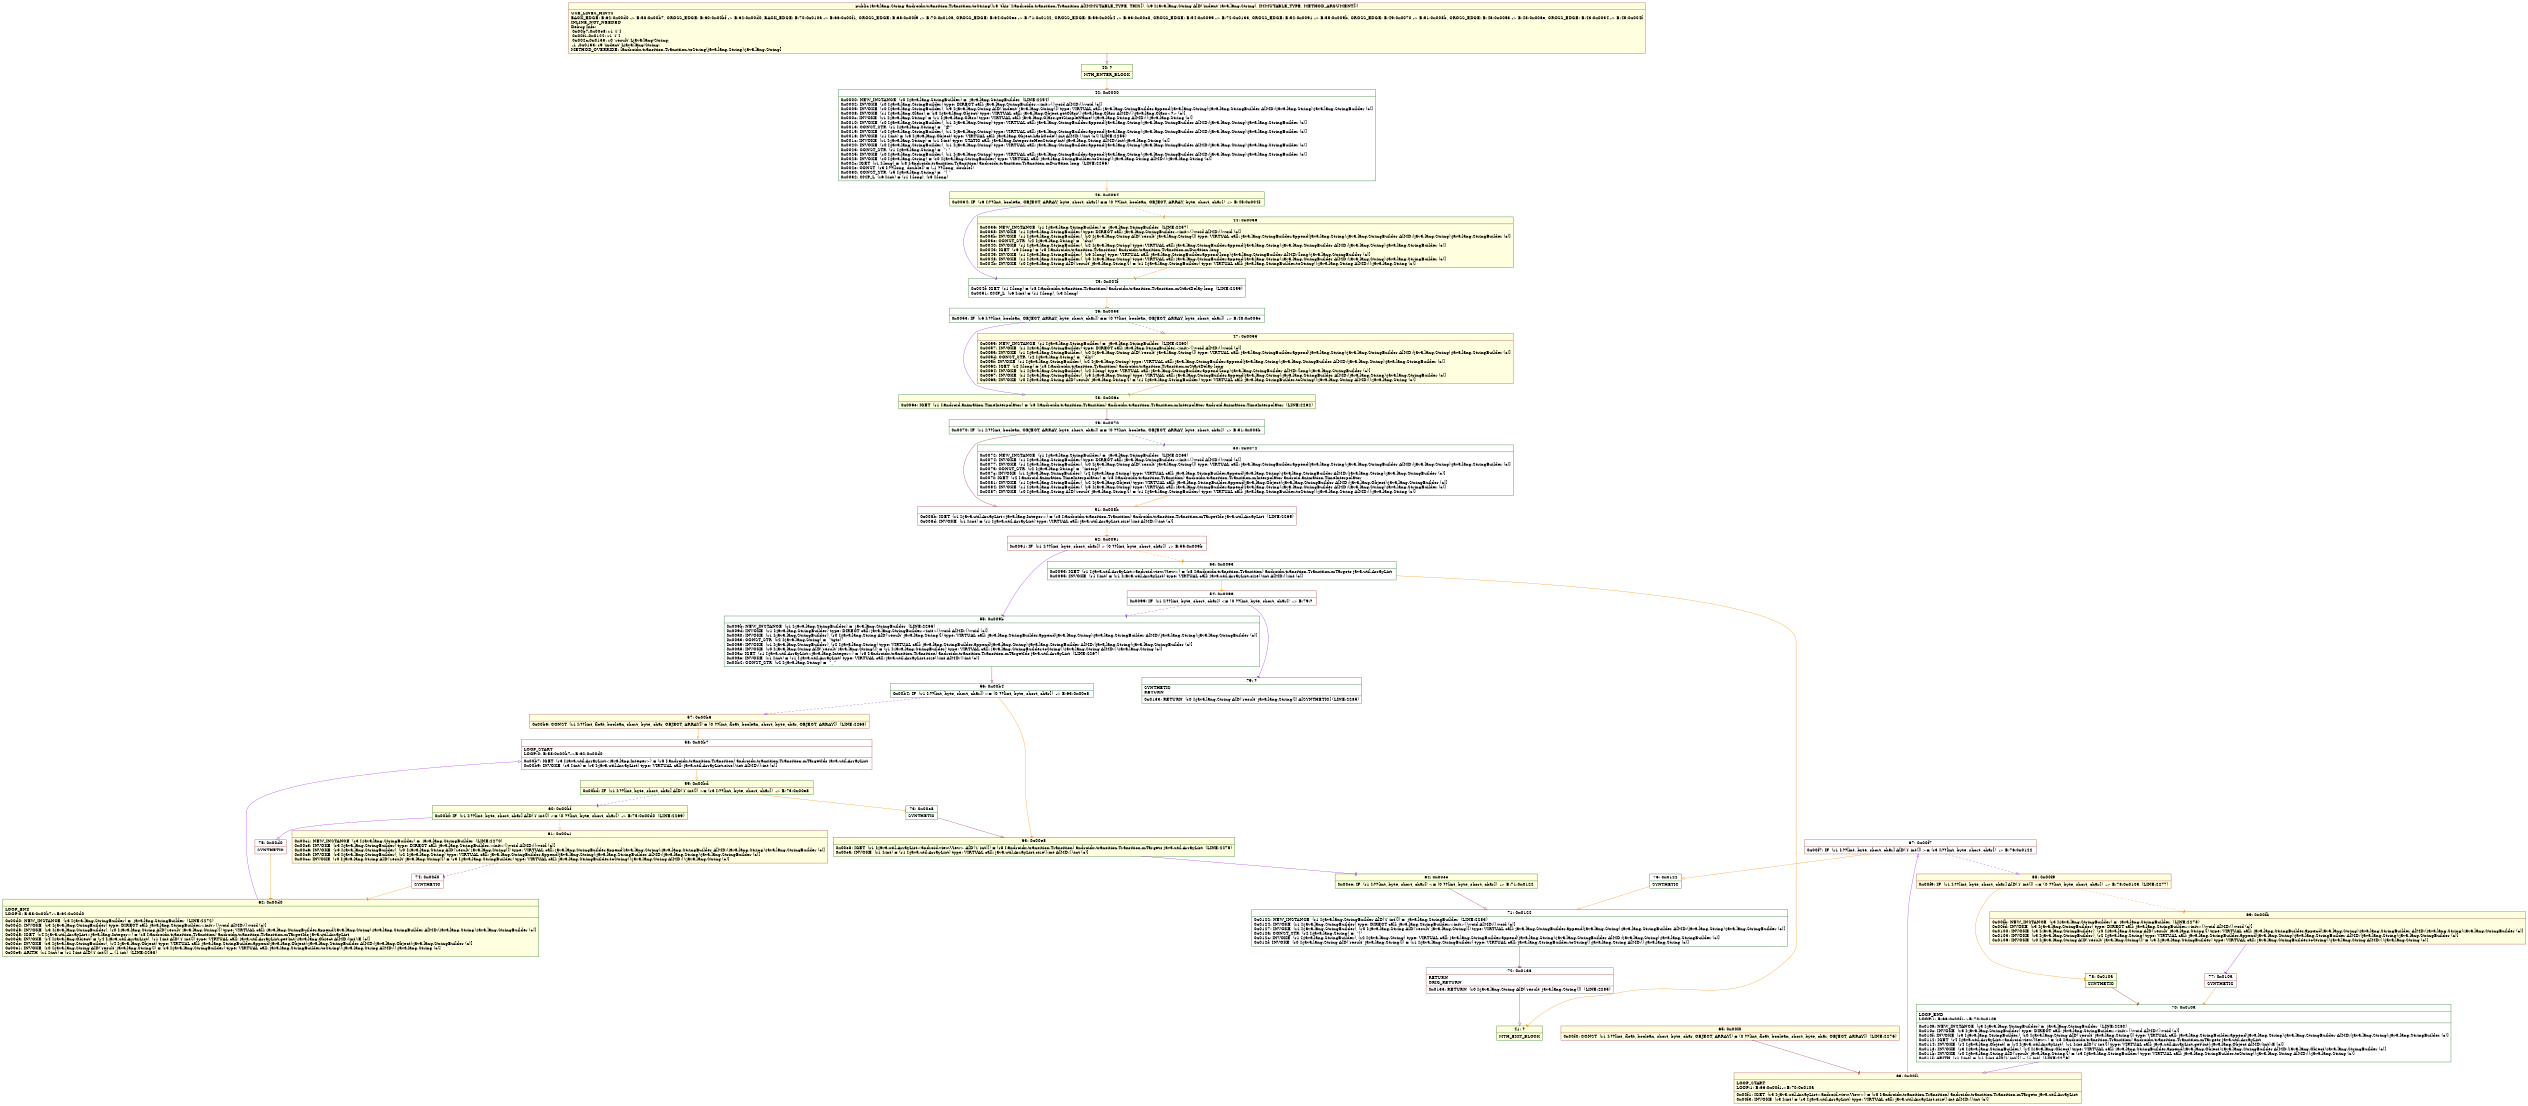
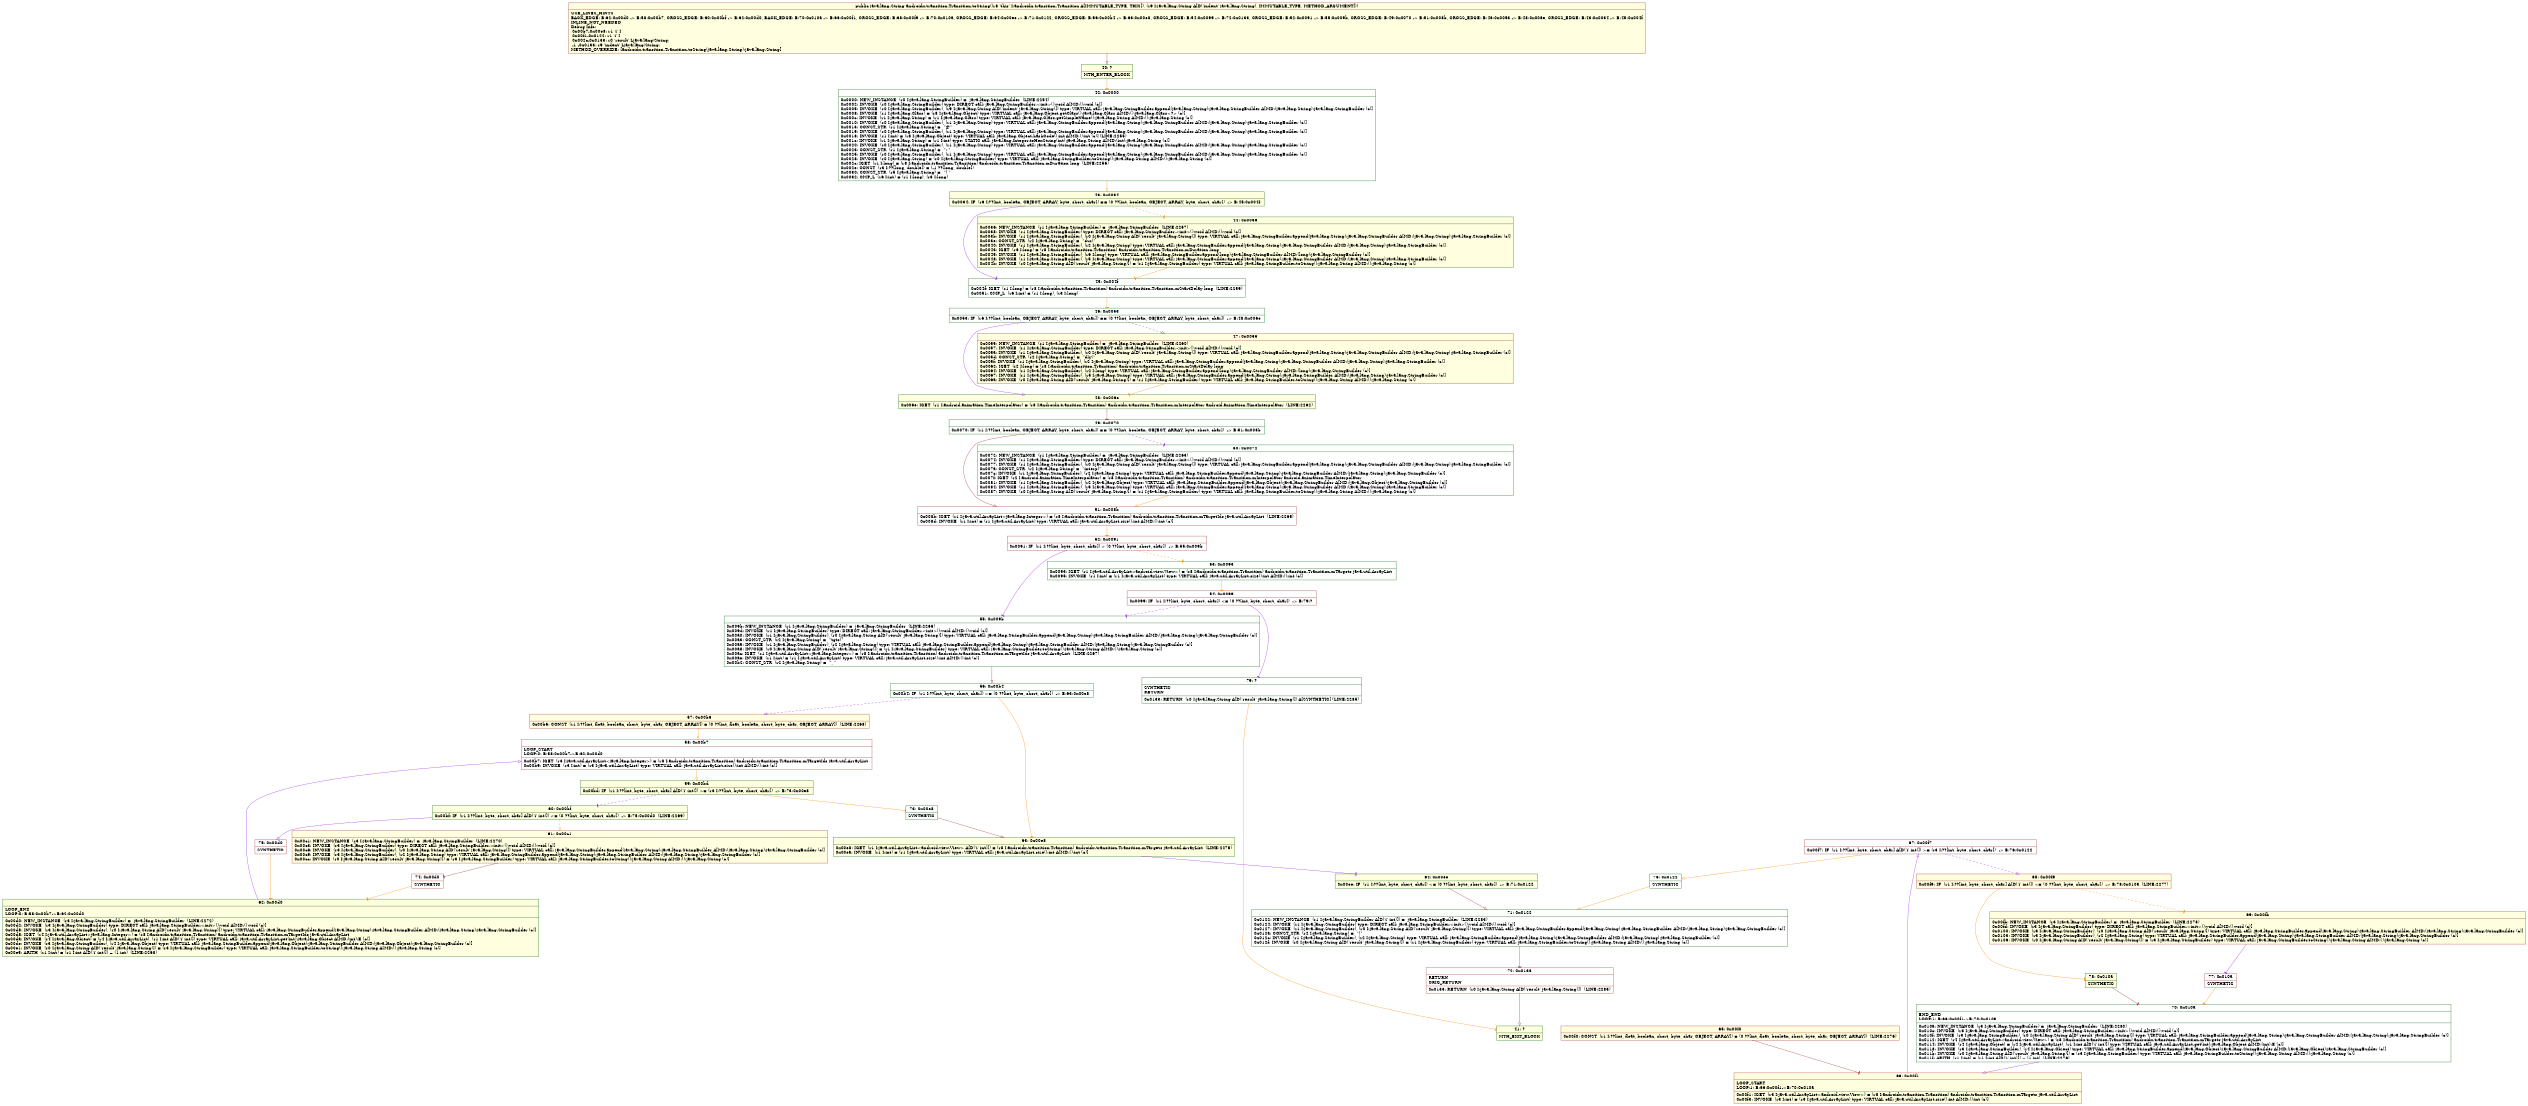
(1796, 734) -> (1250, 958)
(471, 870) -> (471, 870)
(1931, 1015) -> (1930, 1015)
